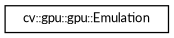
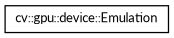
(87, 19) -> (87, 19)
